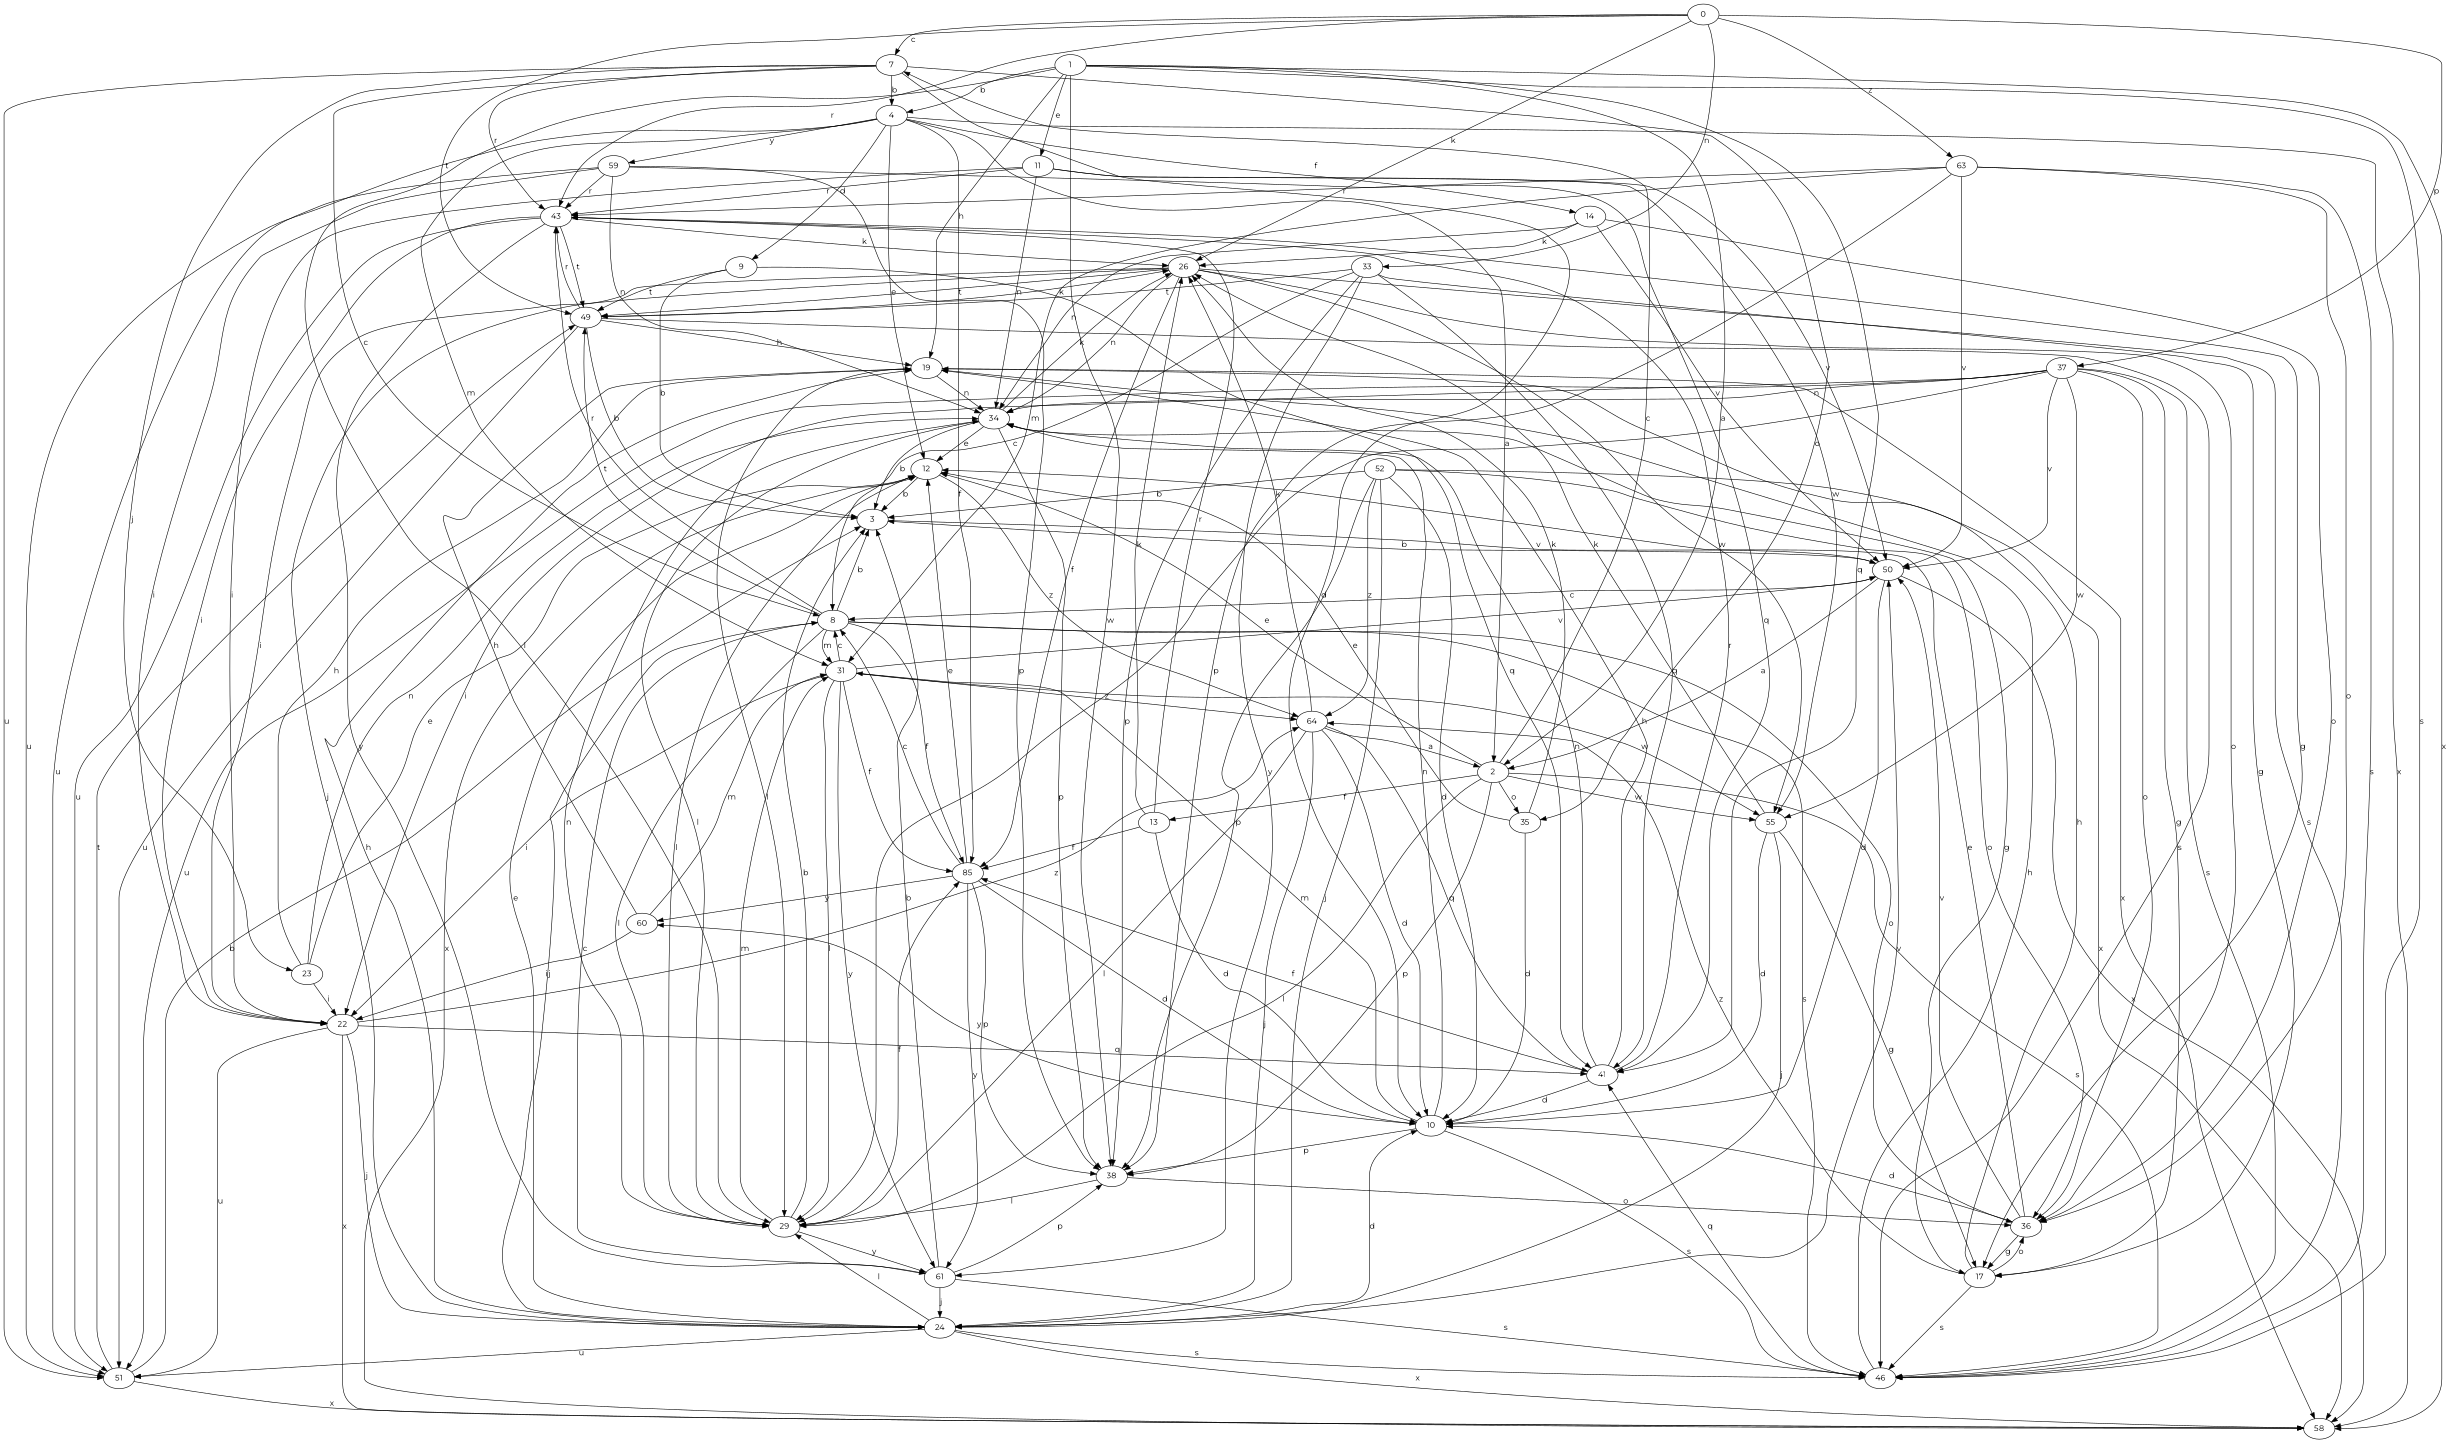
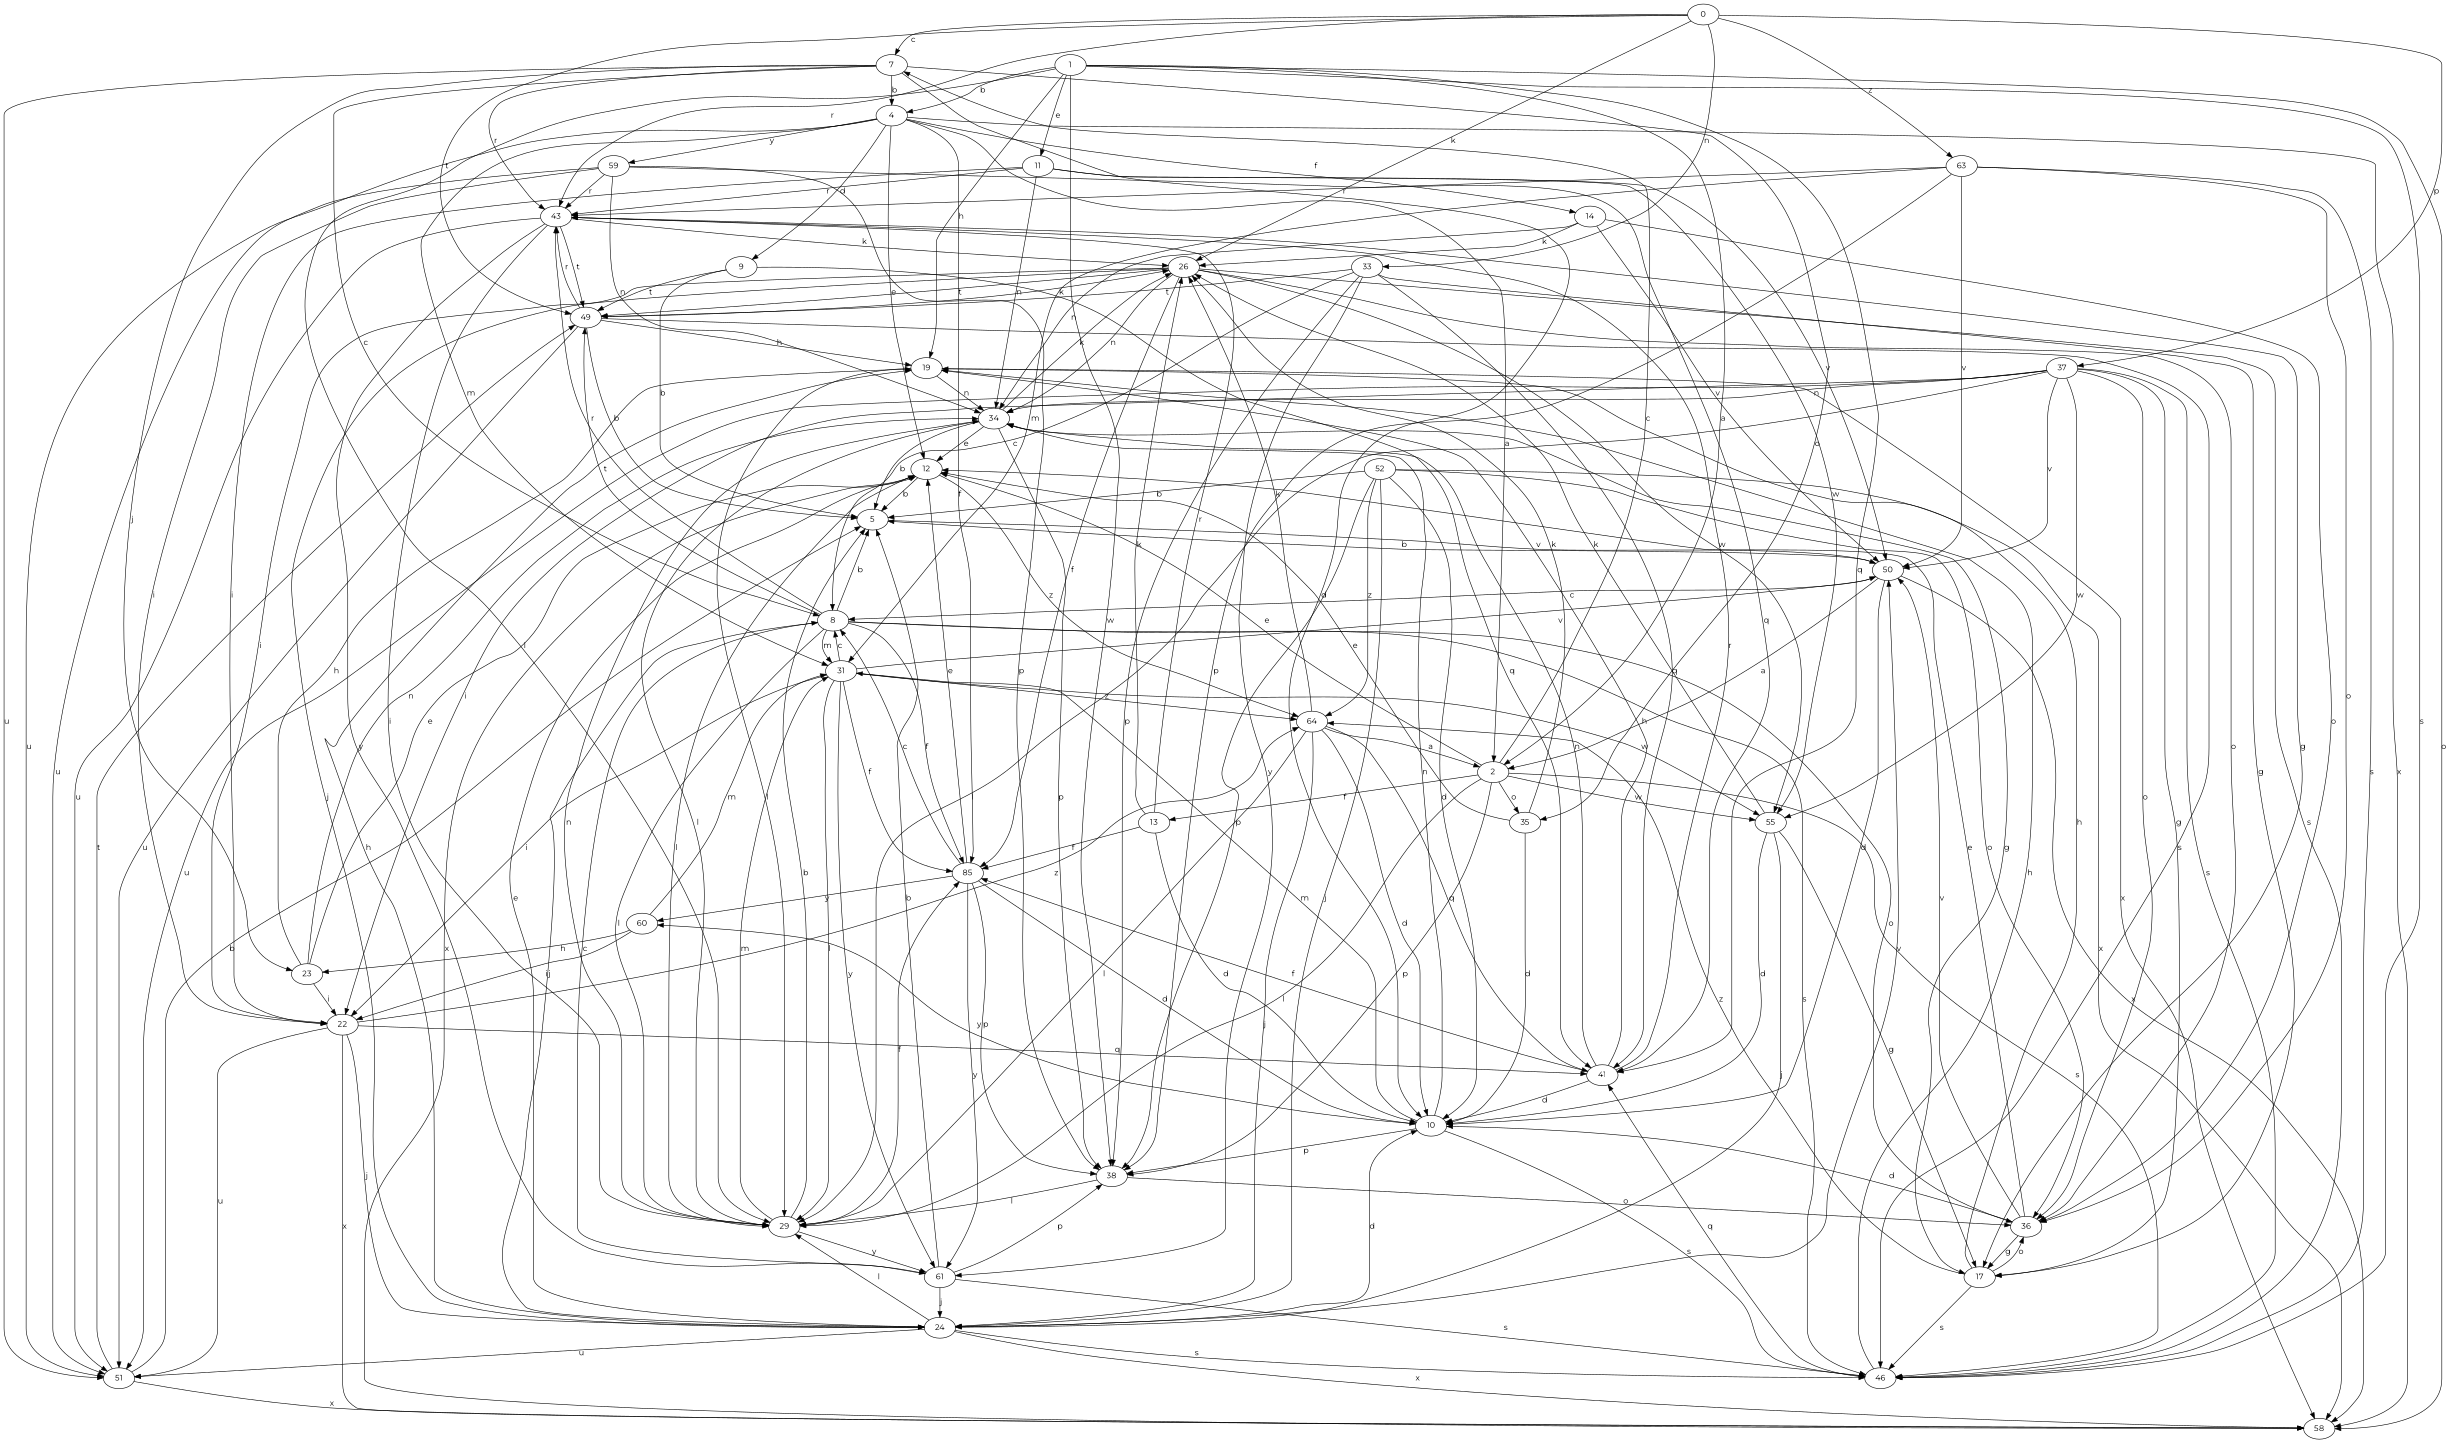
(473, 508) -> (480, 956)
(873, 520) -> (873, 520)
(206, 589) -> (404, 806)
(2444, 747) -> (2444, 747)
